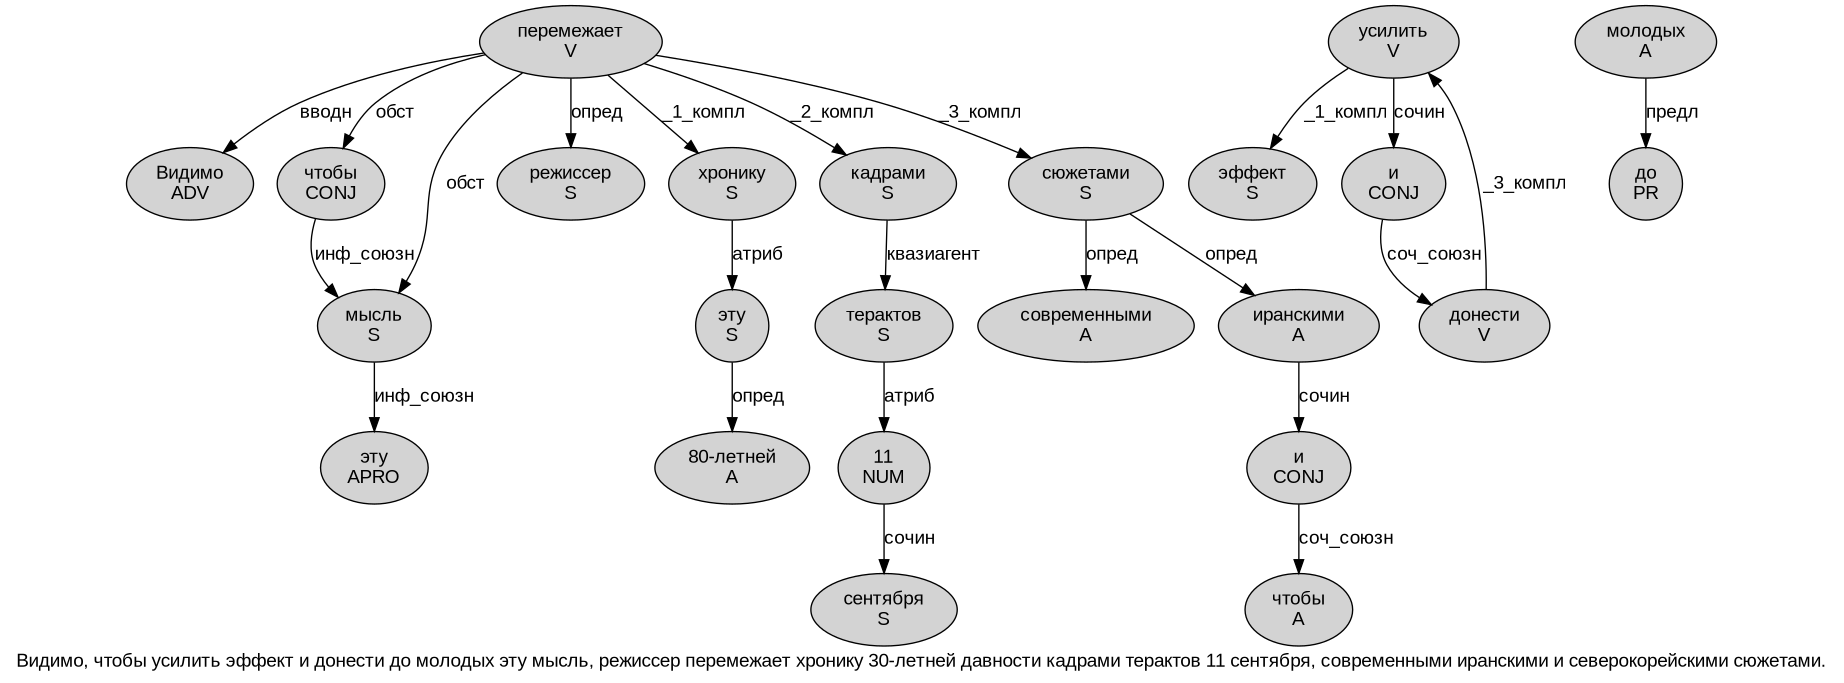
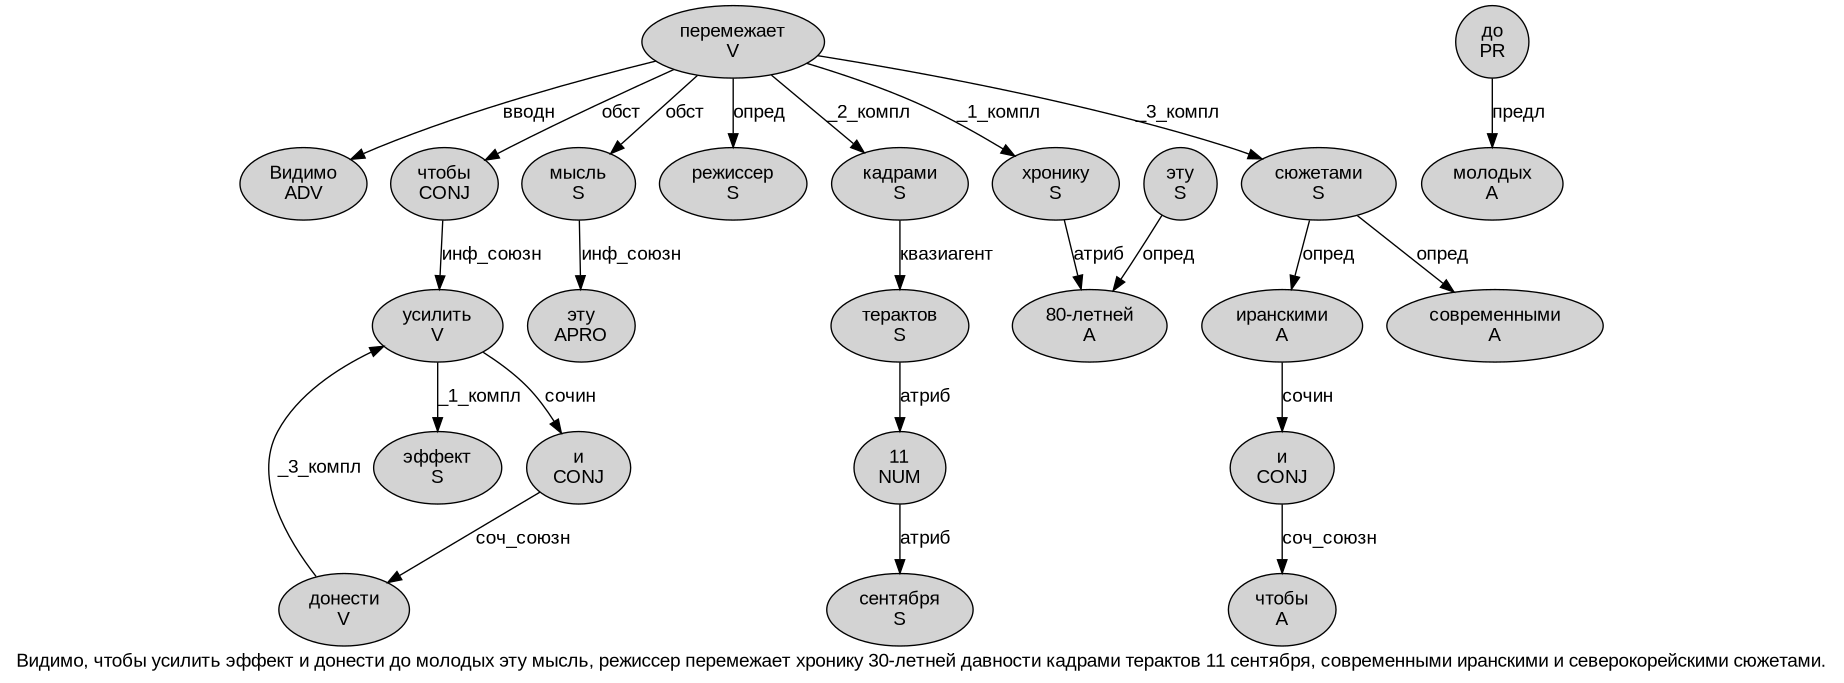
(1646, 106) -> (1492, 106)
(732, 248) -> (1071, 248)
(312, 255) -> (441, 248)
(910, 539) -> (926, 539)
